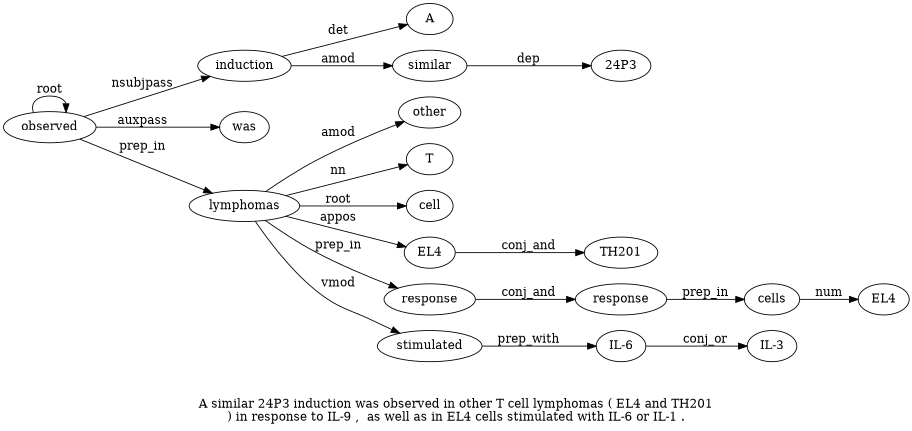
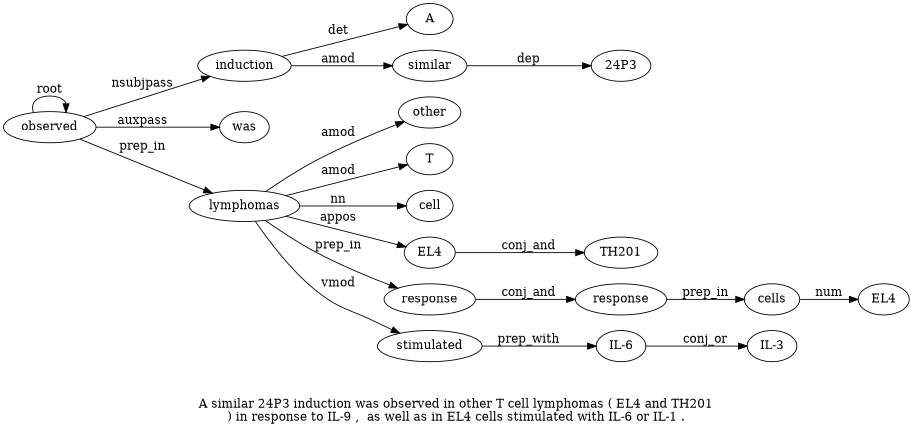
(338, 171) -> (338, 171)
(338, 199) -> (338, 199)
